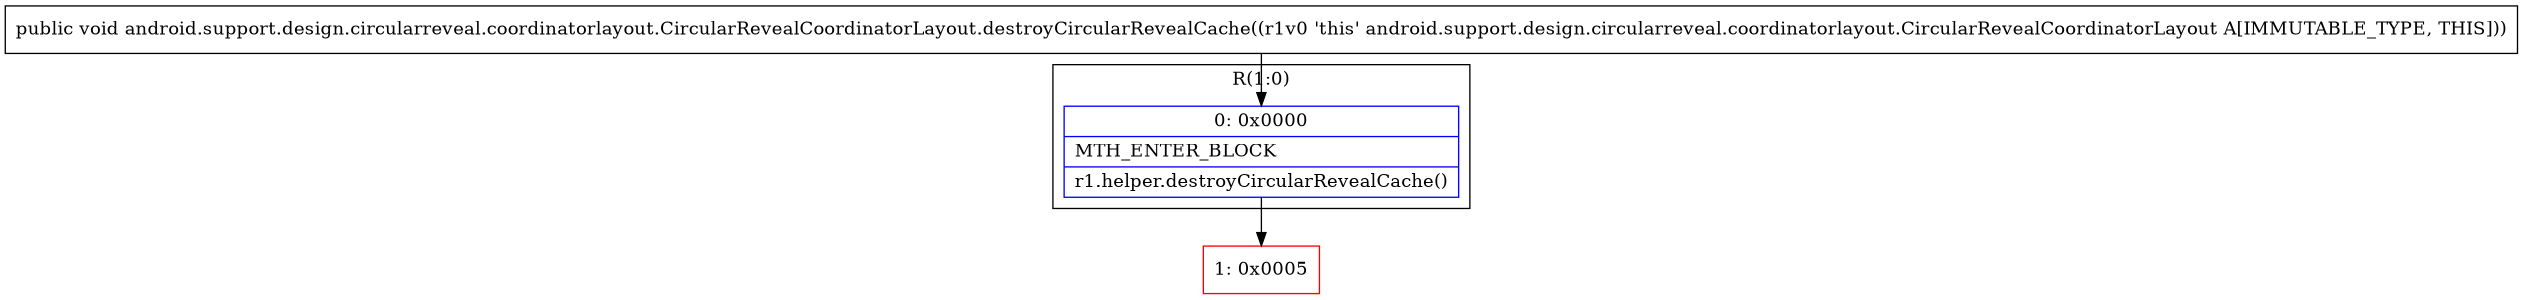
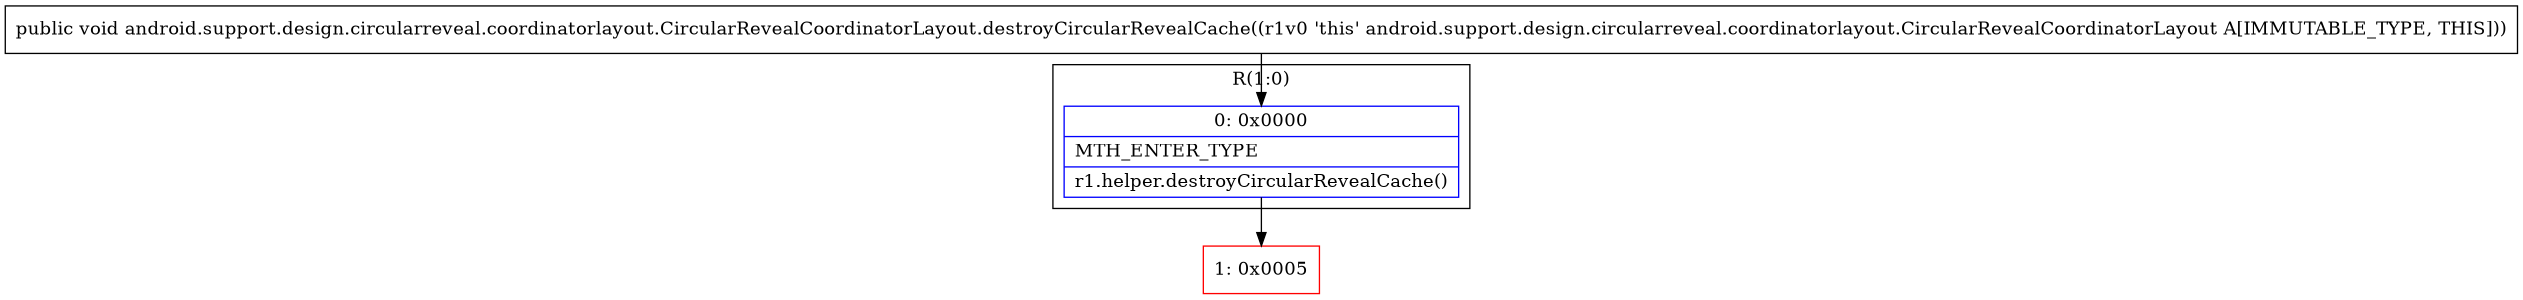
(1176, 151) -> (1167, 151)
